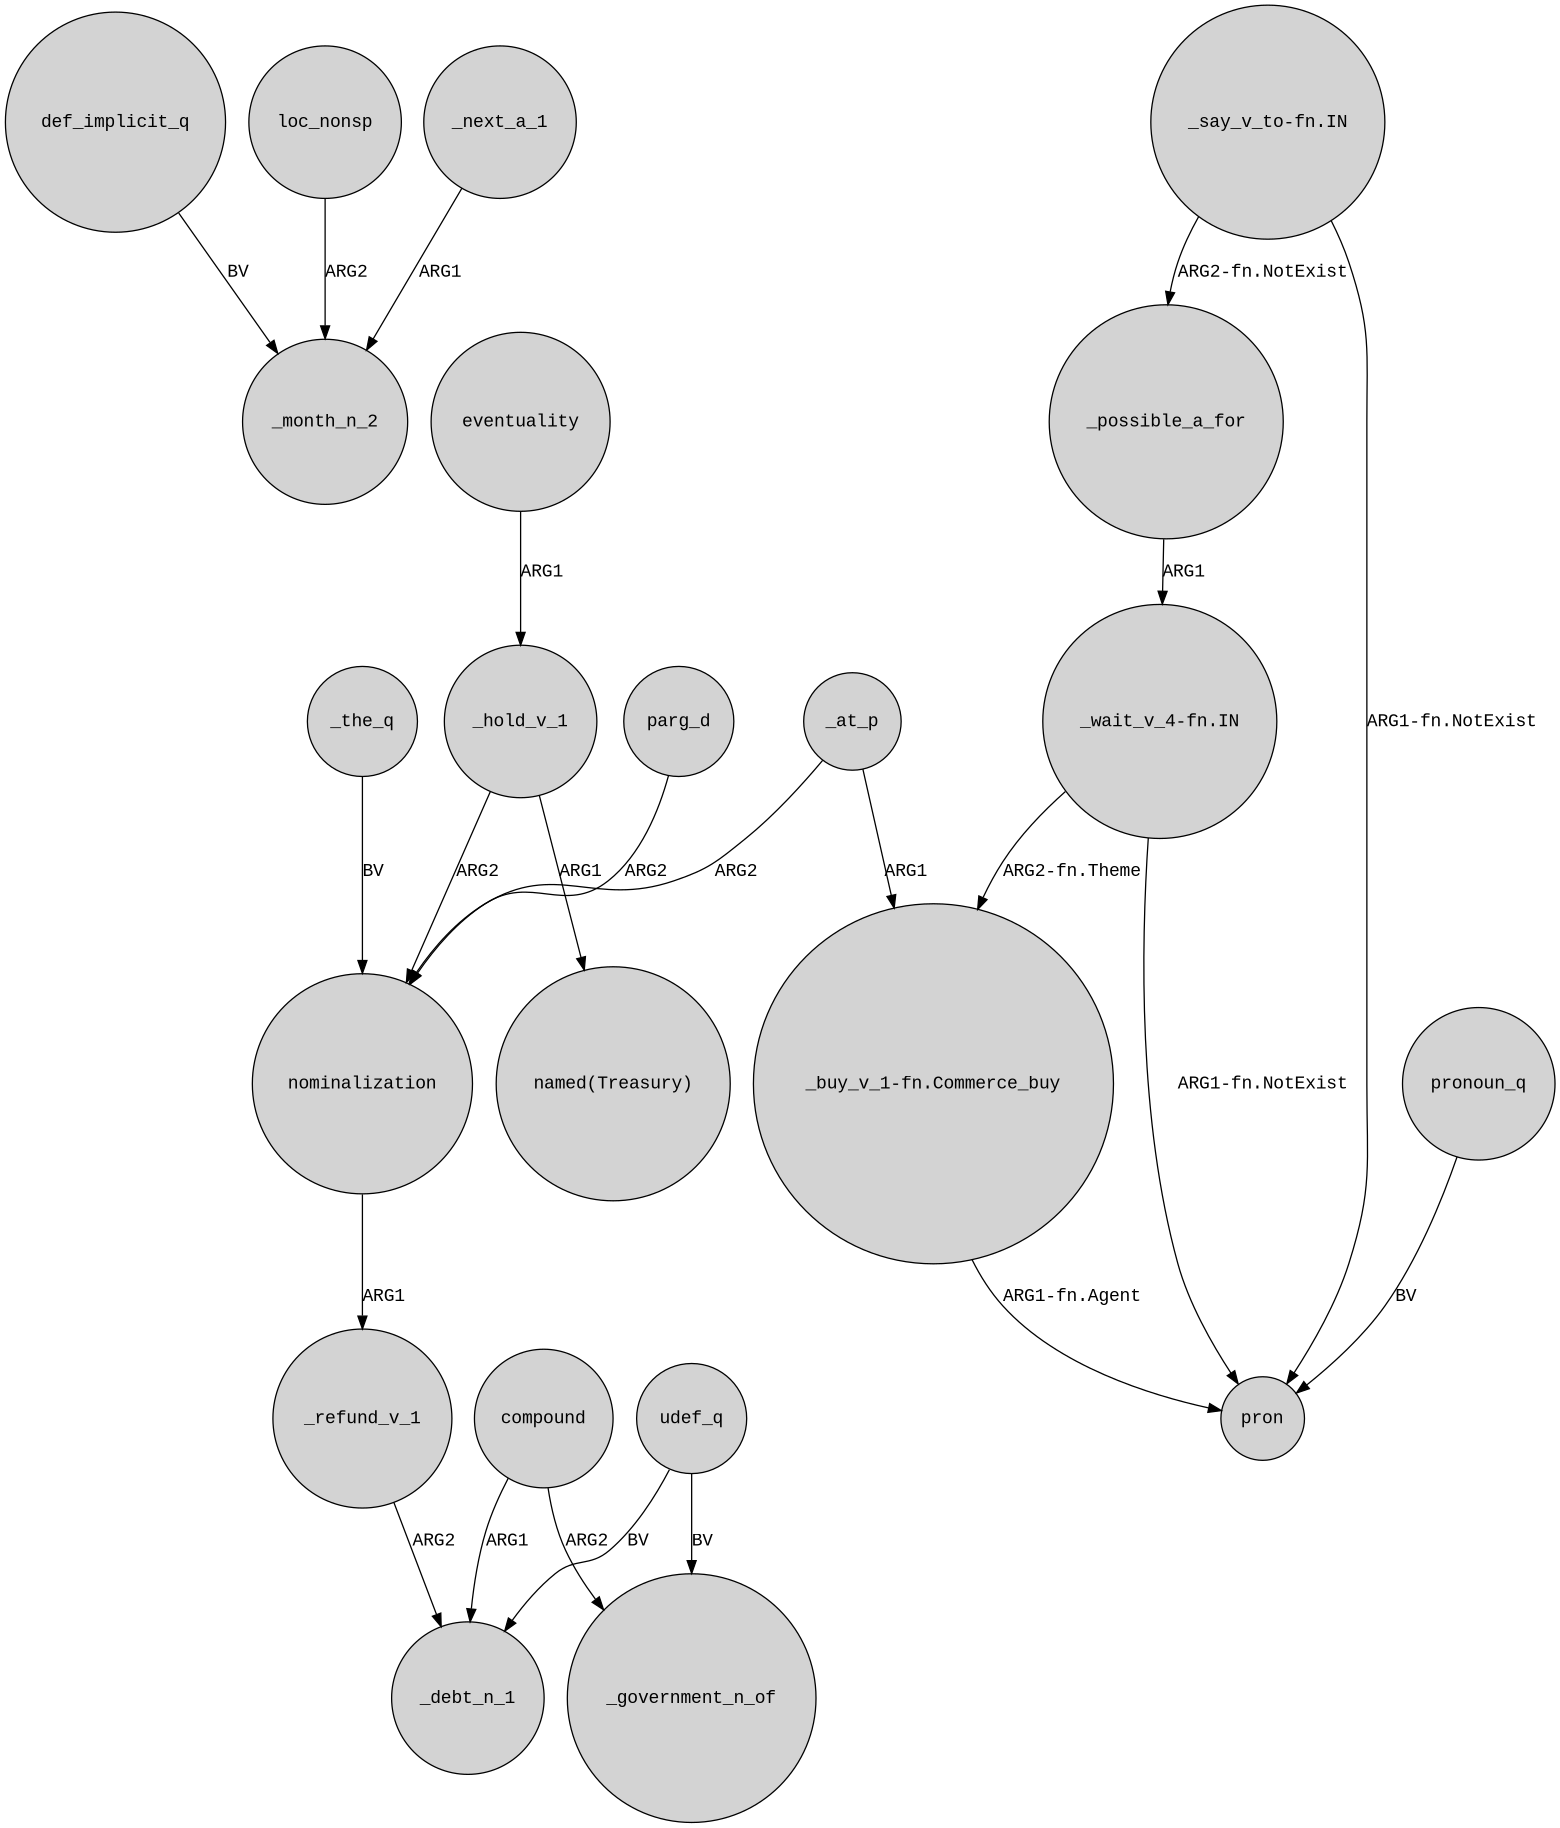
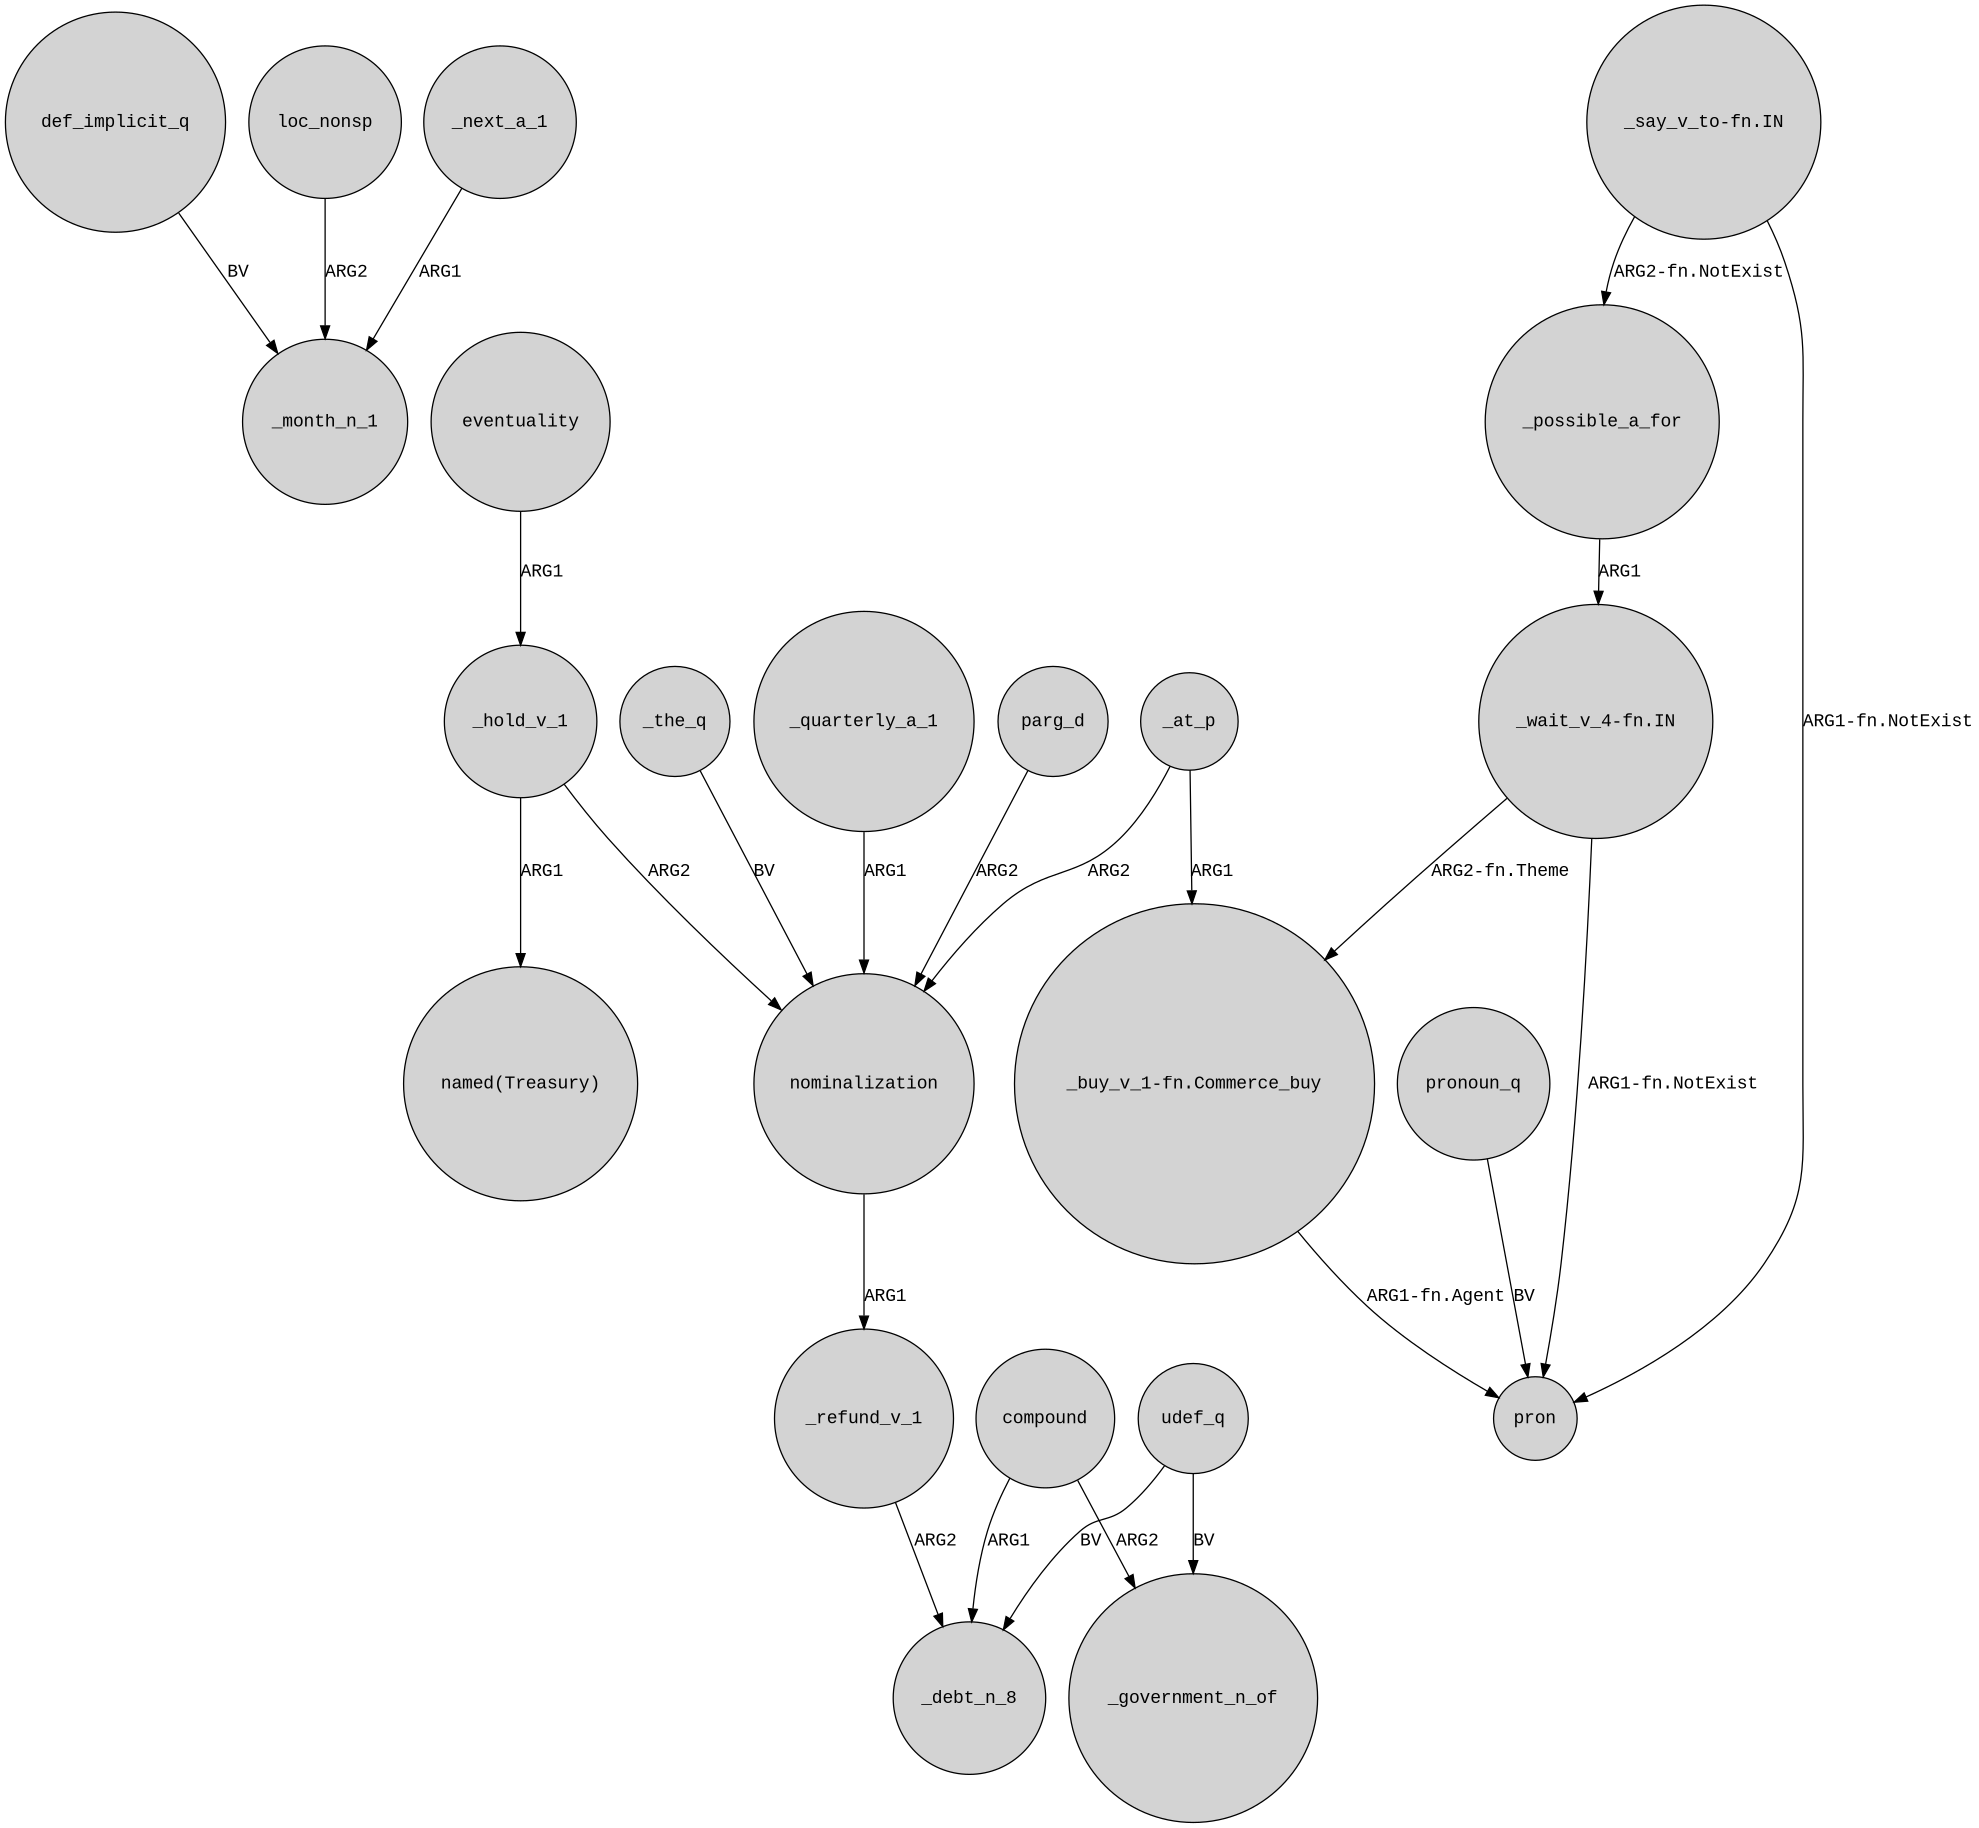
(325, 422) -> (325, 422)
none -> (864, 721)
(468, 1698) -> (969, 1698)
